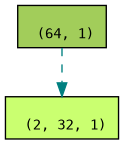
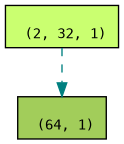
(62, 65) -> (62, 65)
